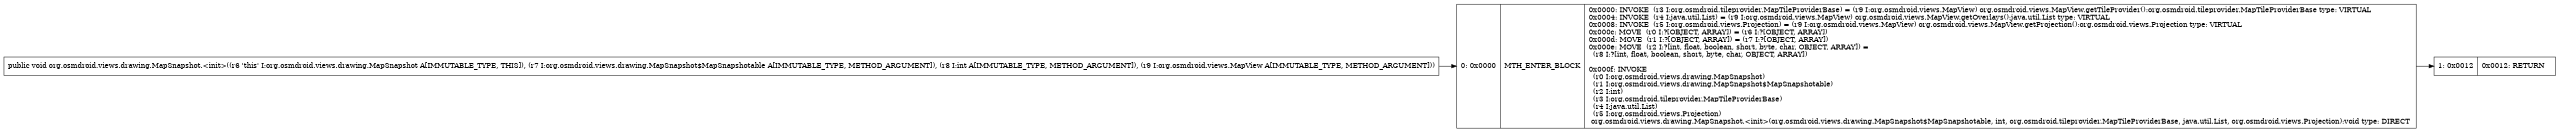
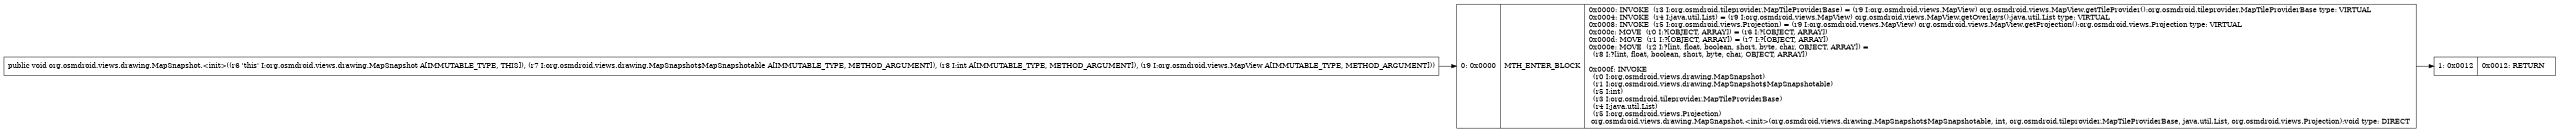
(1606, 92) -> (1606, 92)
